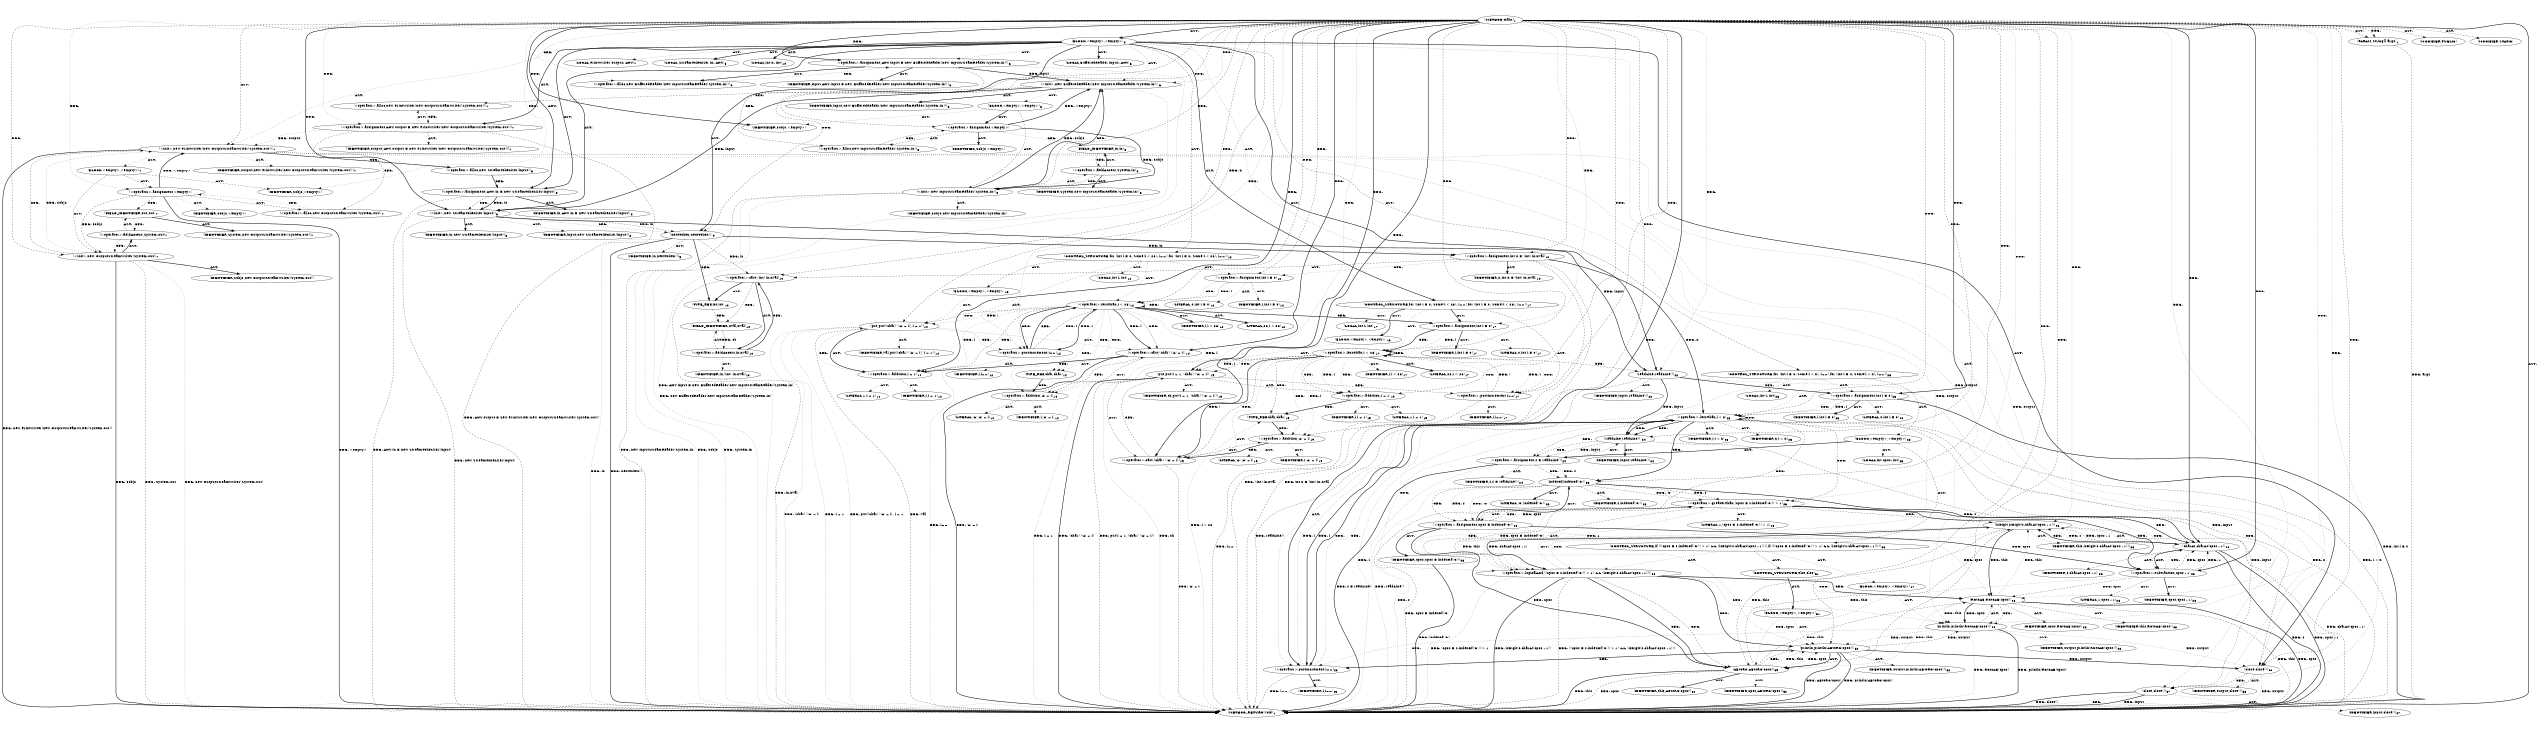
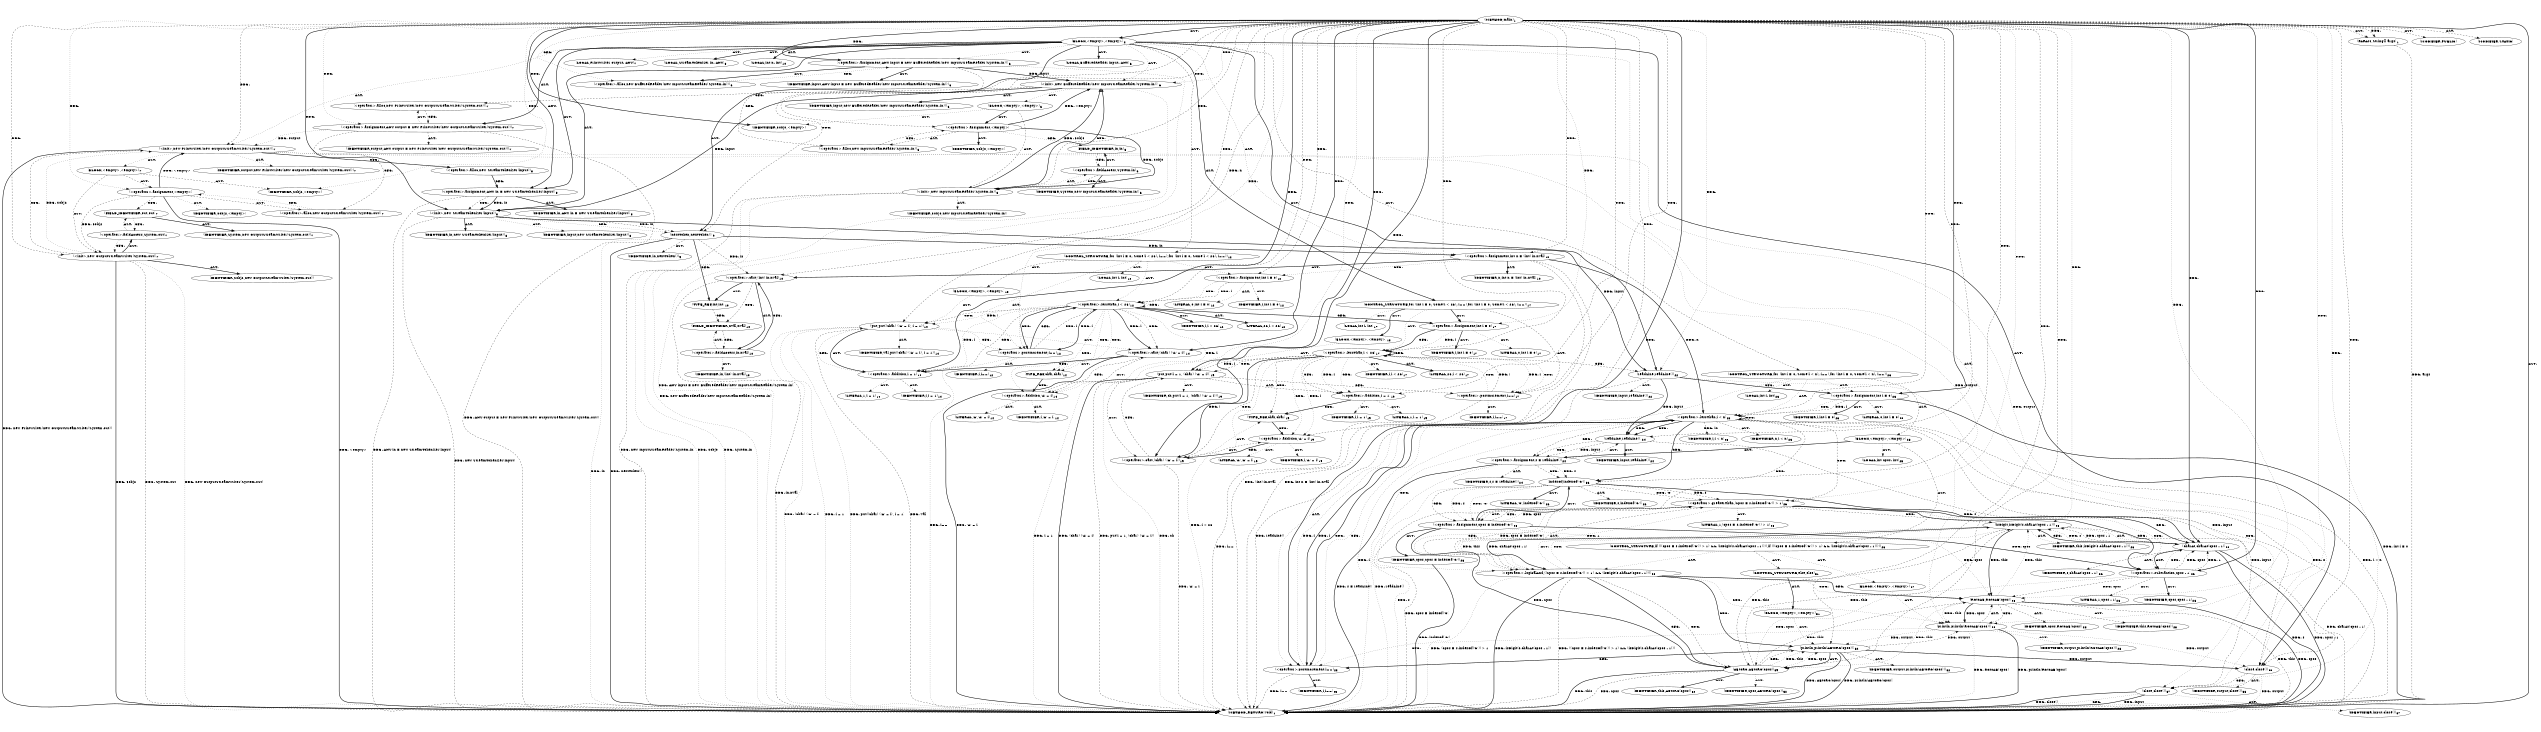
(246, 85) -> (246, 85)
(1588, 231) -> none
(1129, 272) -> (1129, 272)
(729, 340) -> (729, 340)
(1711, 428) -> (1711, 428)
